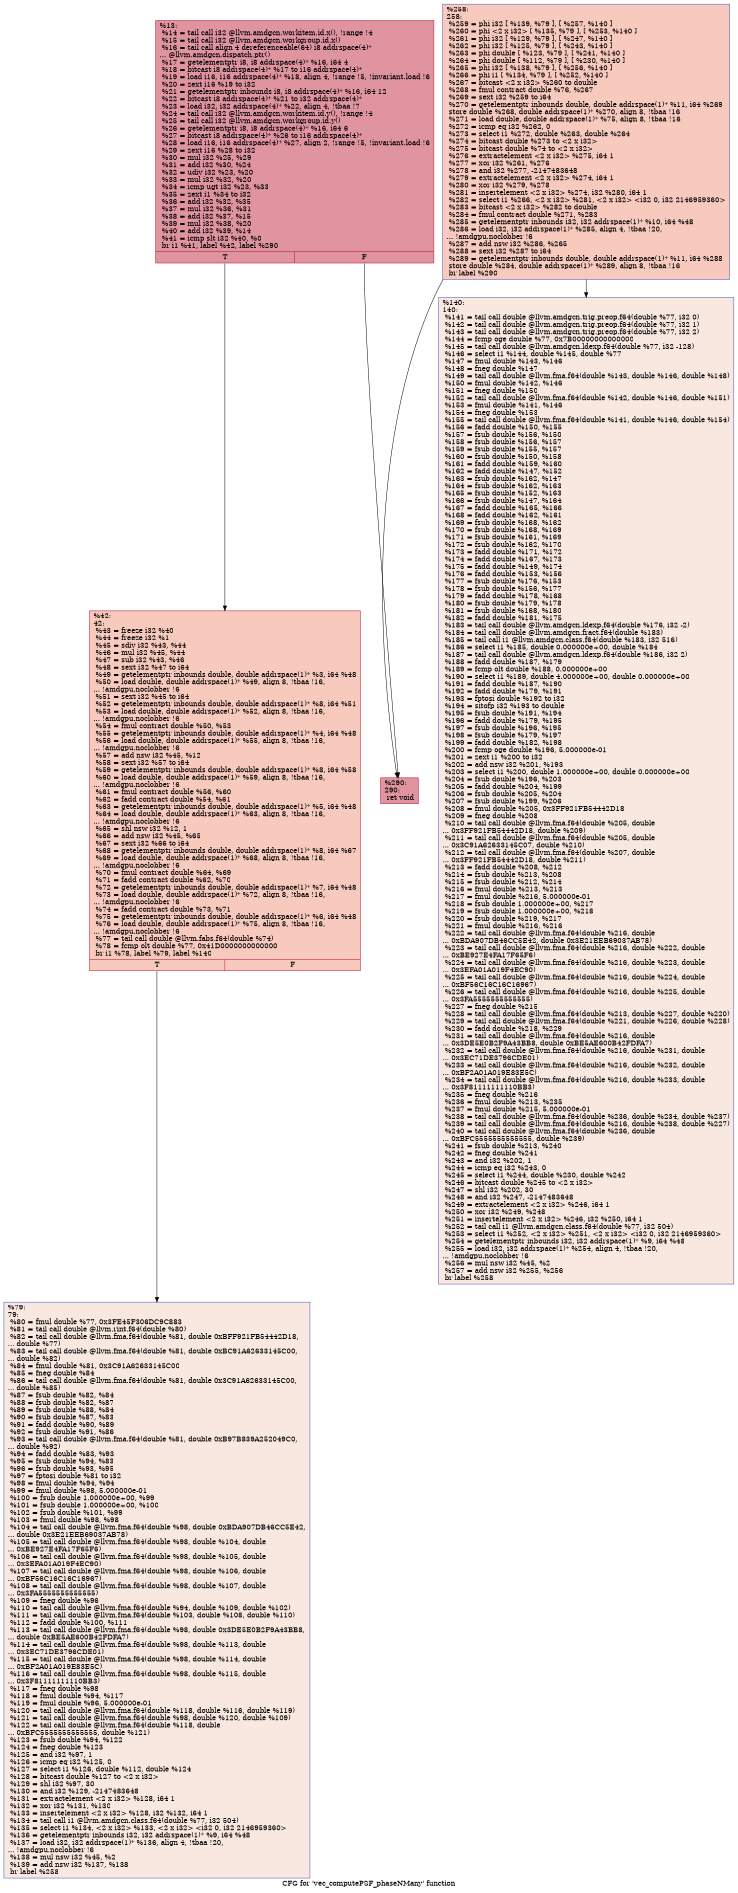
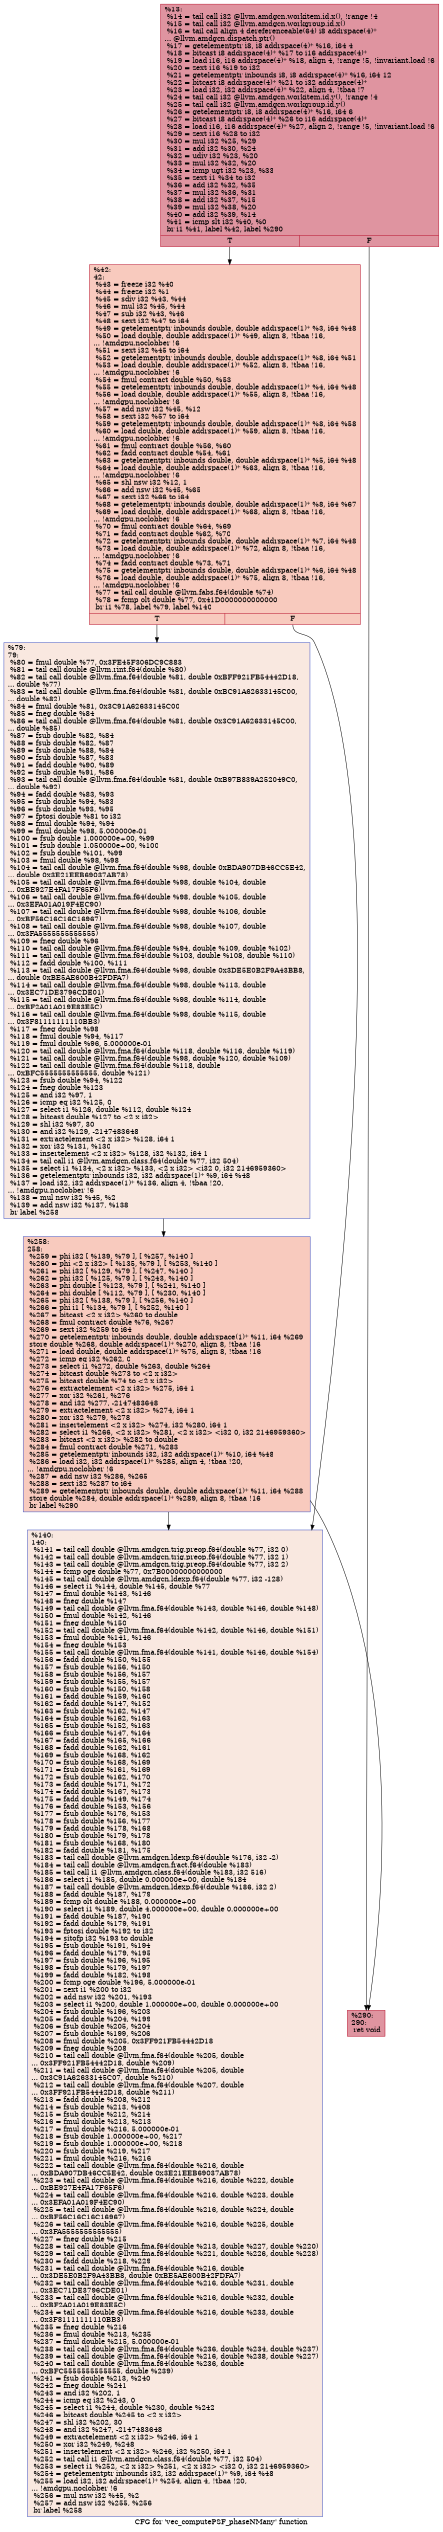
(502, 875) -> (91, 2107)
none -> (355, 1068)
none -> (163, 1225)
(84, 1506) -> (84, 846)
